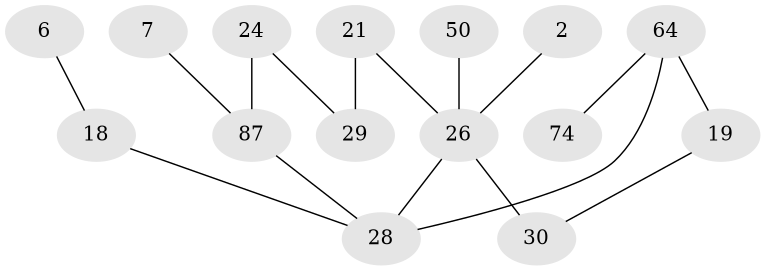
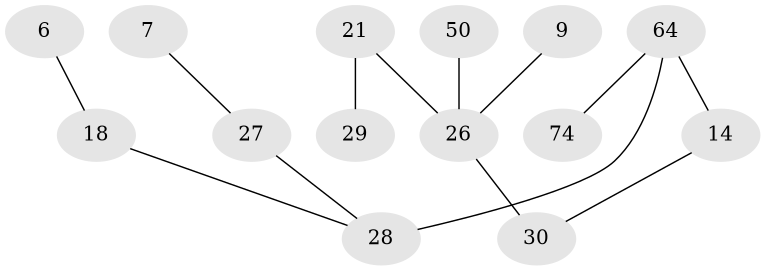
(252, 32) -> none
(563, 32) -> (563, 32)
(252, 135) -> (252, 135)
(721, 135) -> (721, 135)
(420, 187) -> none
